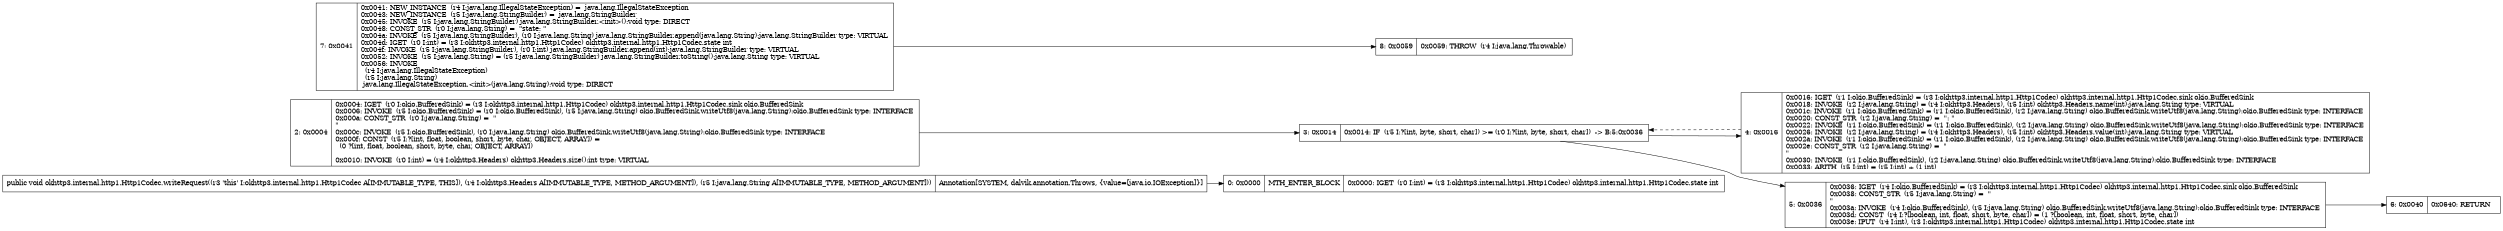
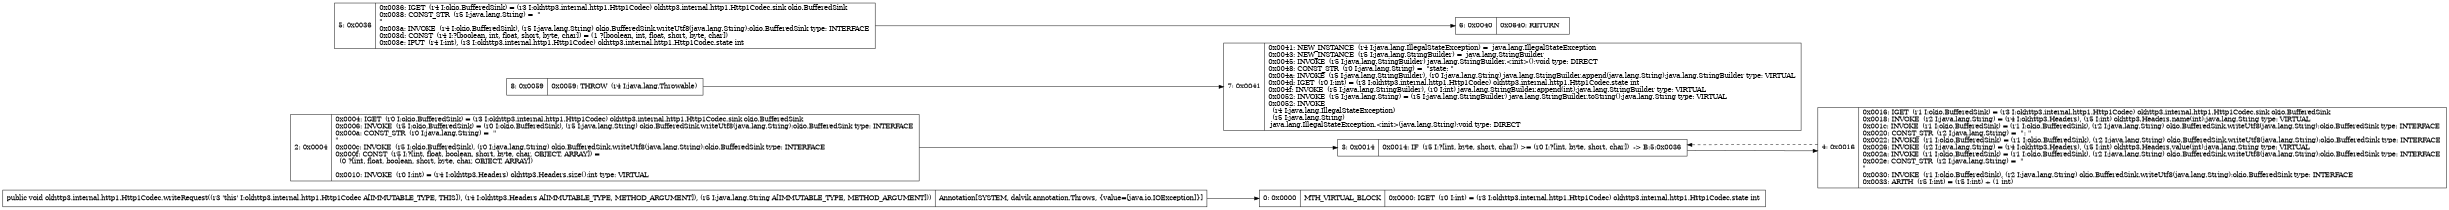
(1132, 47) -> (961, 87)
(391, 64) -> (1299, 104)
(1671, 159) -> none
(1304, 183) -> (1343, 198)
